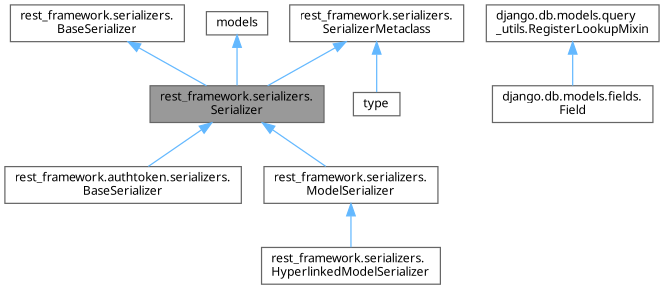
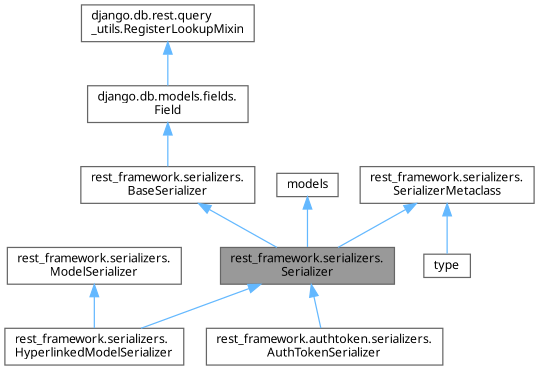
(573, 23) -> (168, 23)
(299, 148) -> (195, 308)
none -> (168, 151)
(123, 185) -> (325, 347)
